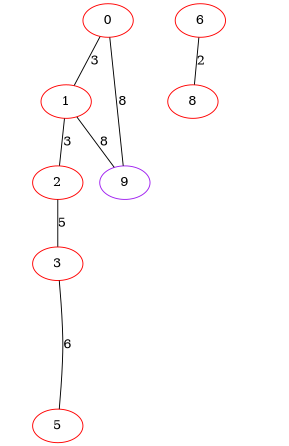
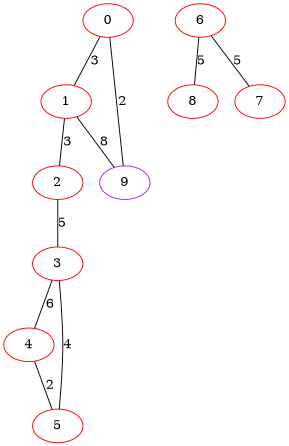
(201, 61) -> (201, 61)
(123, 102) -> (123, 102)
none -> (260, 102)
none -> (29, 345)
(68, 345) -> (68, 345)
